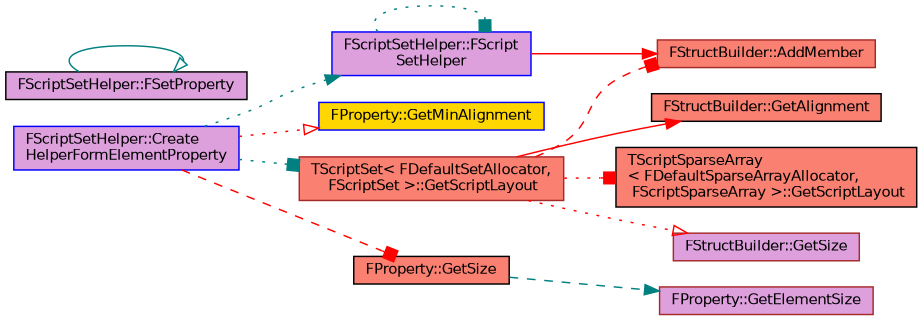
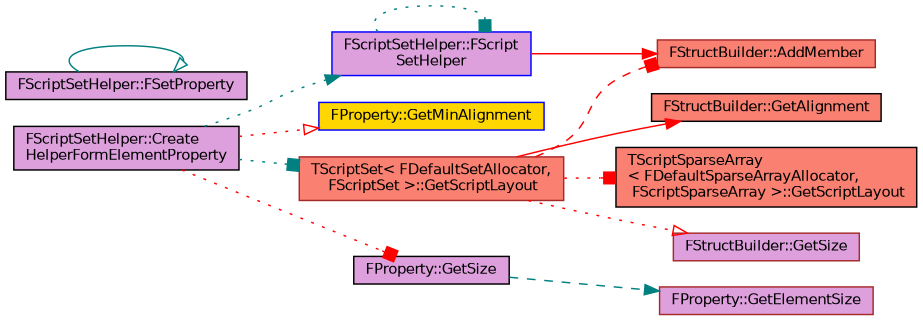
(126, 148) -> (126, 148)
(282, 210) -> (282, 210)
(431, 270) -> (431, 270)
